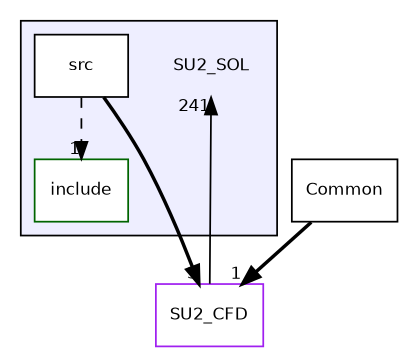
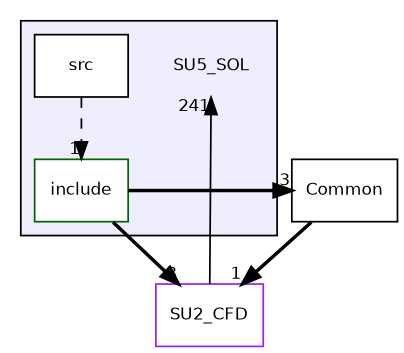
(211, 66) -> (211, 66)
(154, 179) -> (139, 247)
none -> (197, 191)
